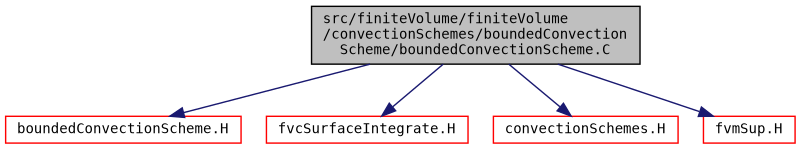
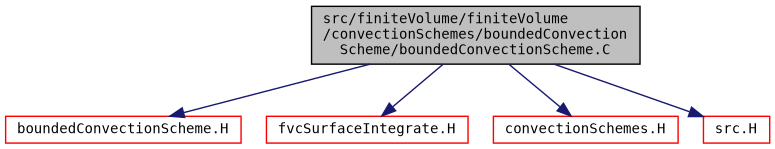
(749, 130) -> (737, 130)
